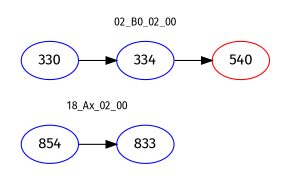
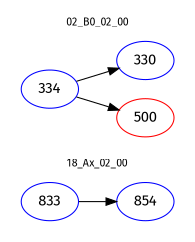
(92, 60) -> (93, 76)
(241, 60) -> (145, 118)
(92, 144) -> (92, 202)
